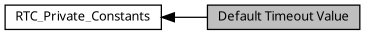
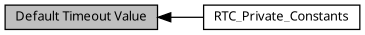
(191, 17) -> (187, 17)
